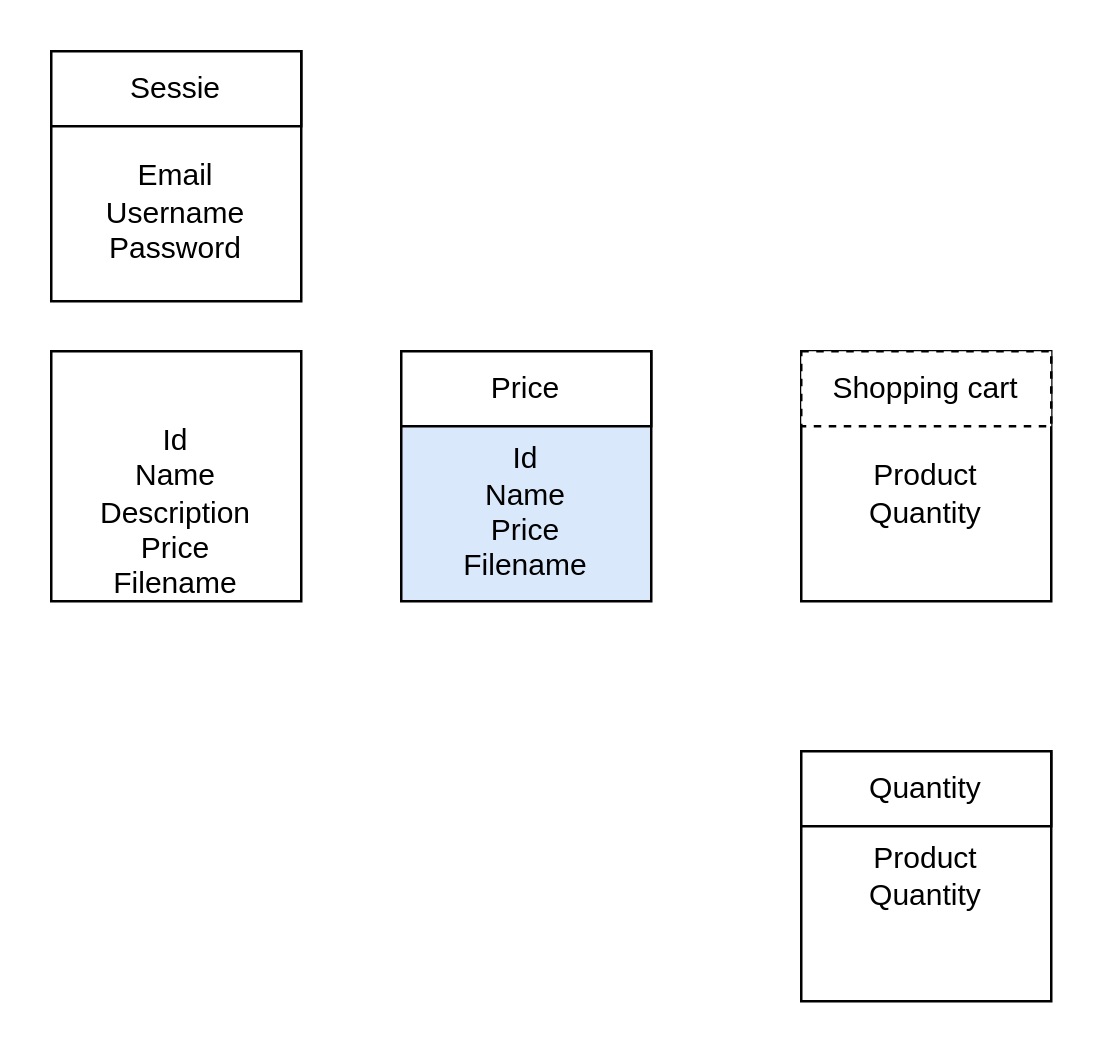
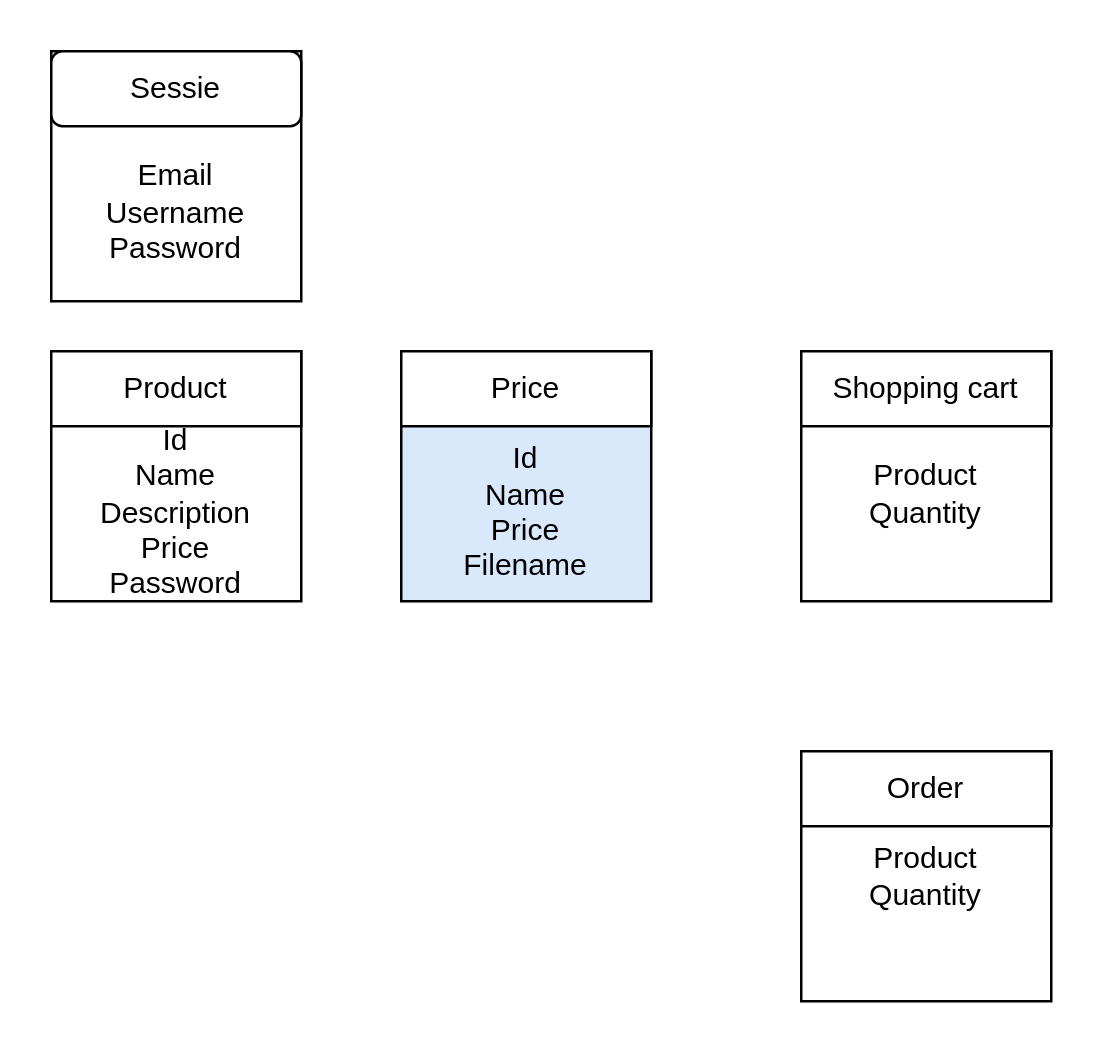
(176, 89) -> (176, 89)
none -> (176, 389)
(926, 389) -> (926, 389)
(176, 476) -> (176, 476)
(926, 789) -> (926, 789)
